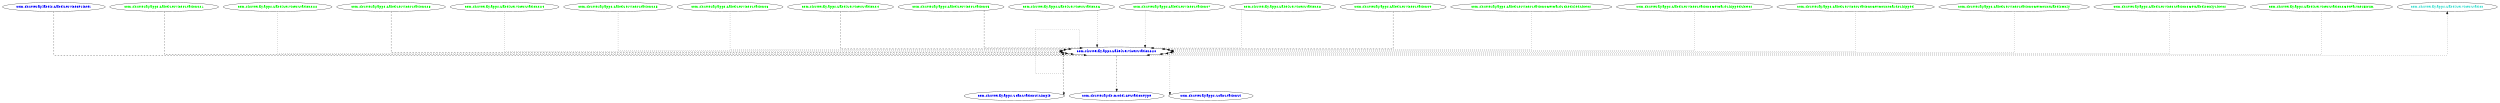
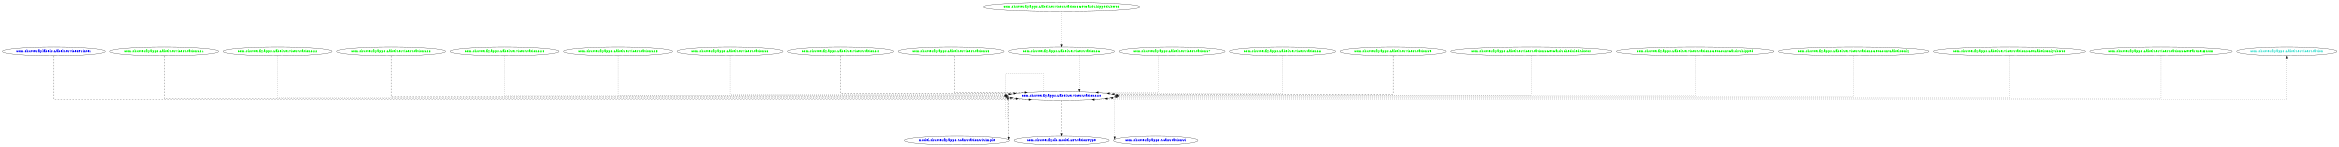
(1453, 51) -> (1062, 28)
(1014, 96) -> (957, 140)
